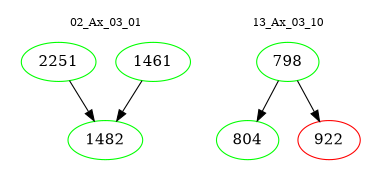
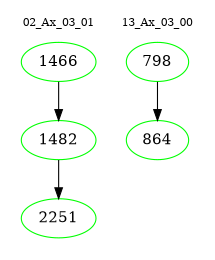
(288, 23) -> (157, 23)
(153, 62) -> (59, 62)
(79, 96) -> (59, 174)
(248, 140) -> (157, 140)
(329, 140) -> none
